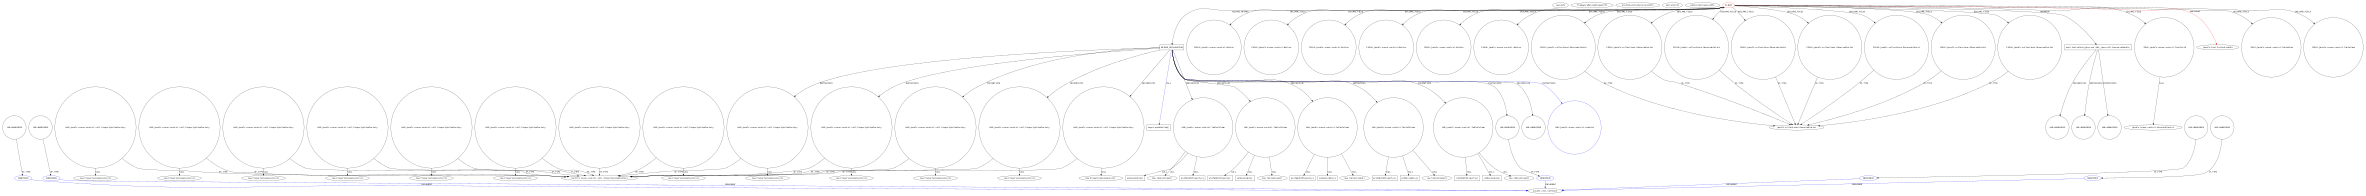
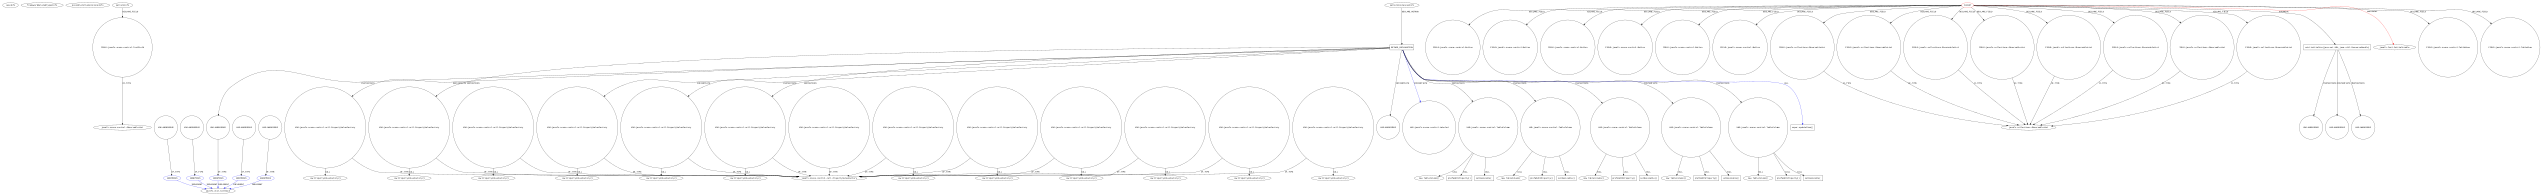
(1942, 8) -> (122, 12)
(1438, 10) -> (1402, 26)
(2162, 83) -> (127, 83)
(1575, 127) -> (1429, 127)
(599, 178) -> (829, 178)
